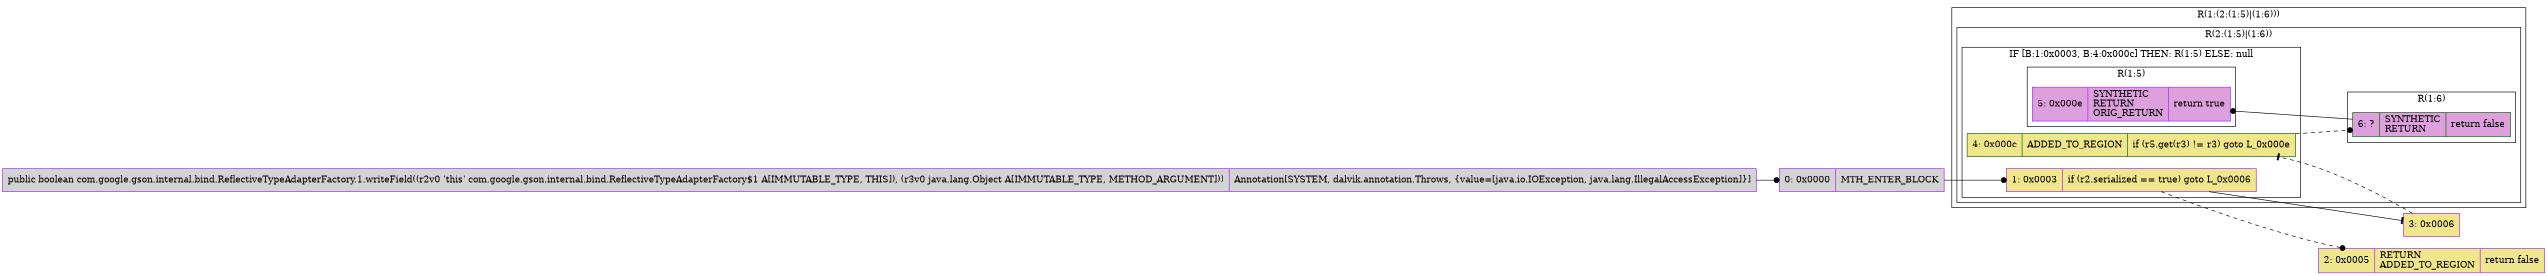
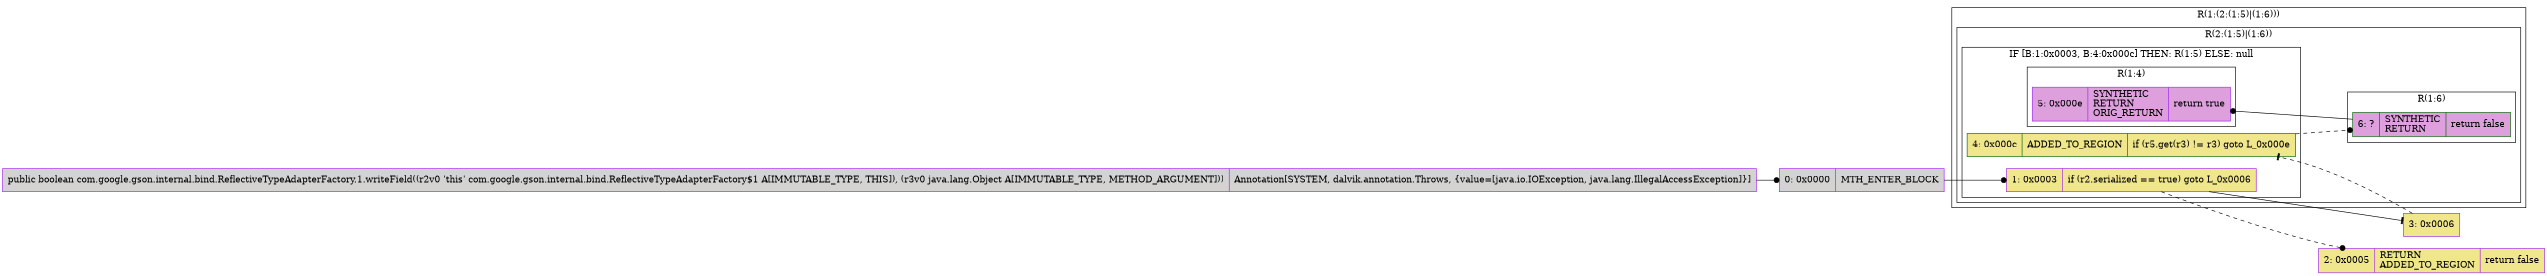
(2131, 74) -> (2131, 74)
